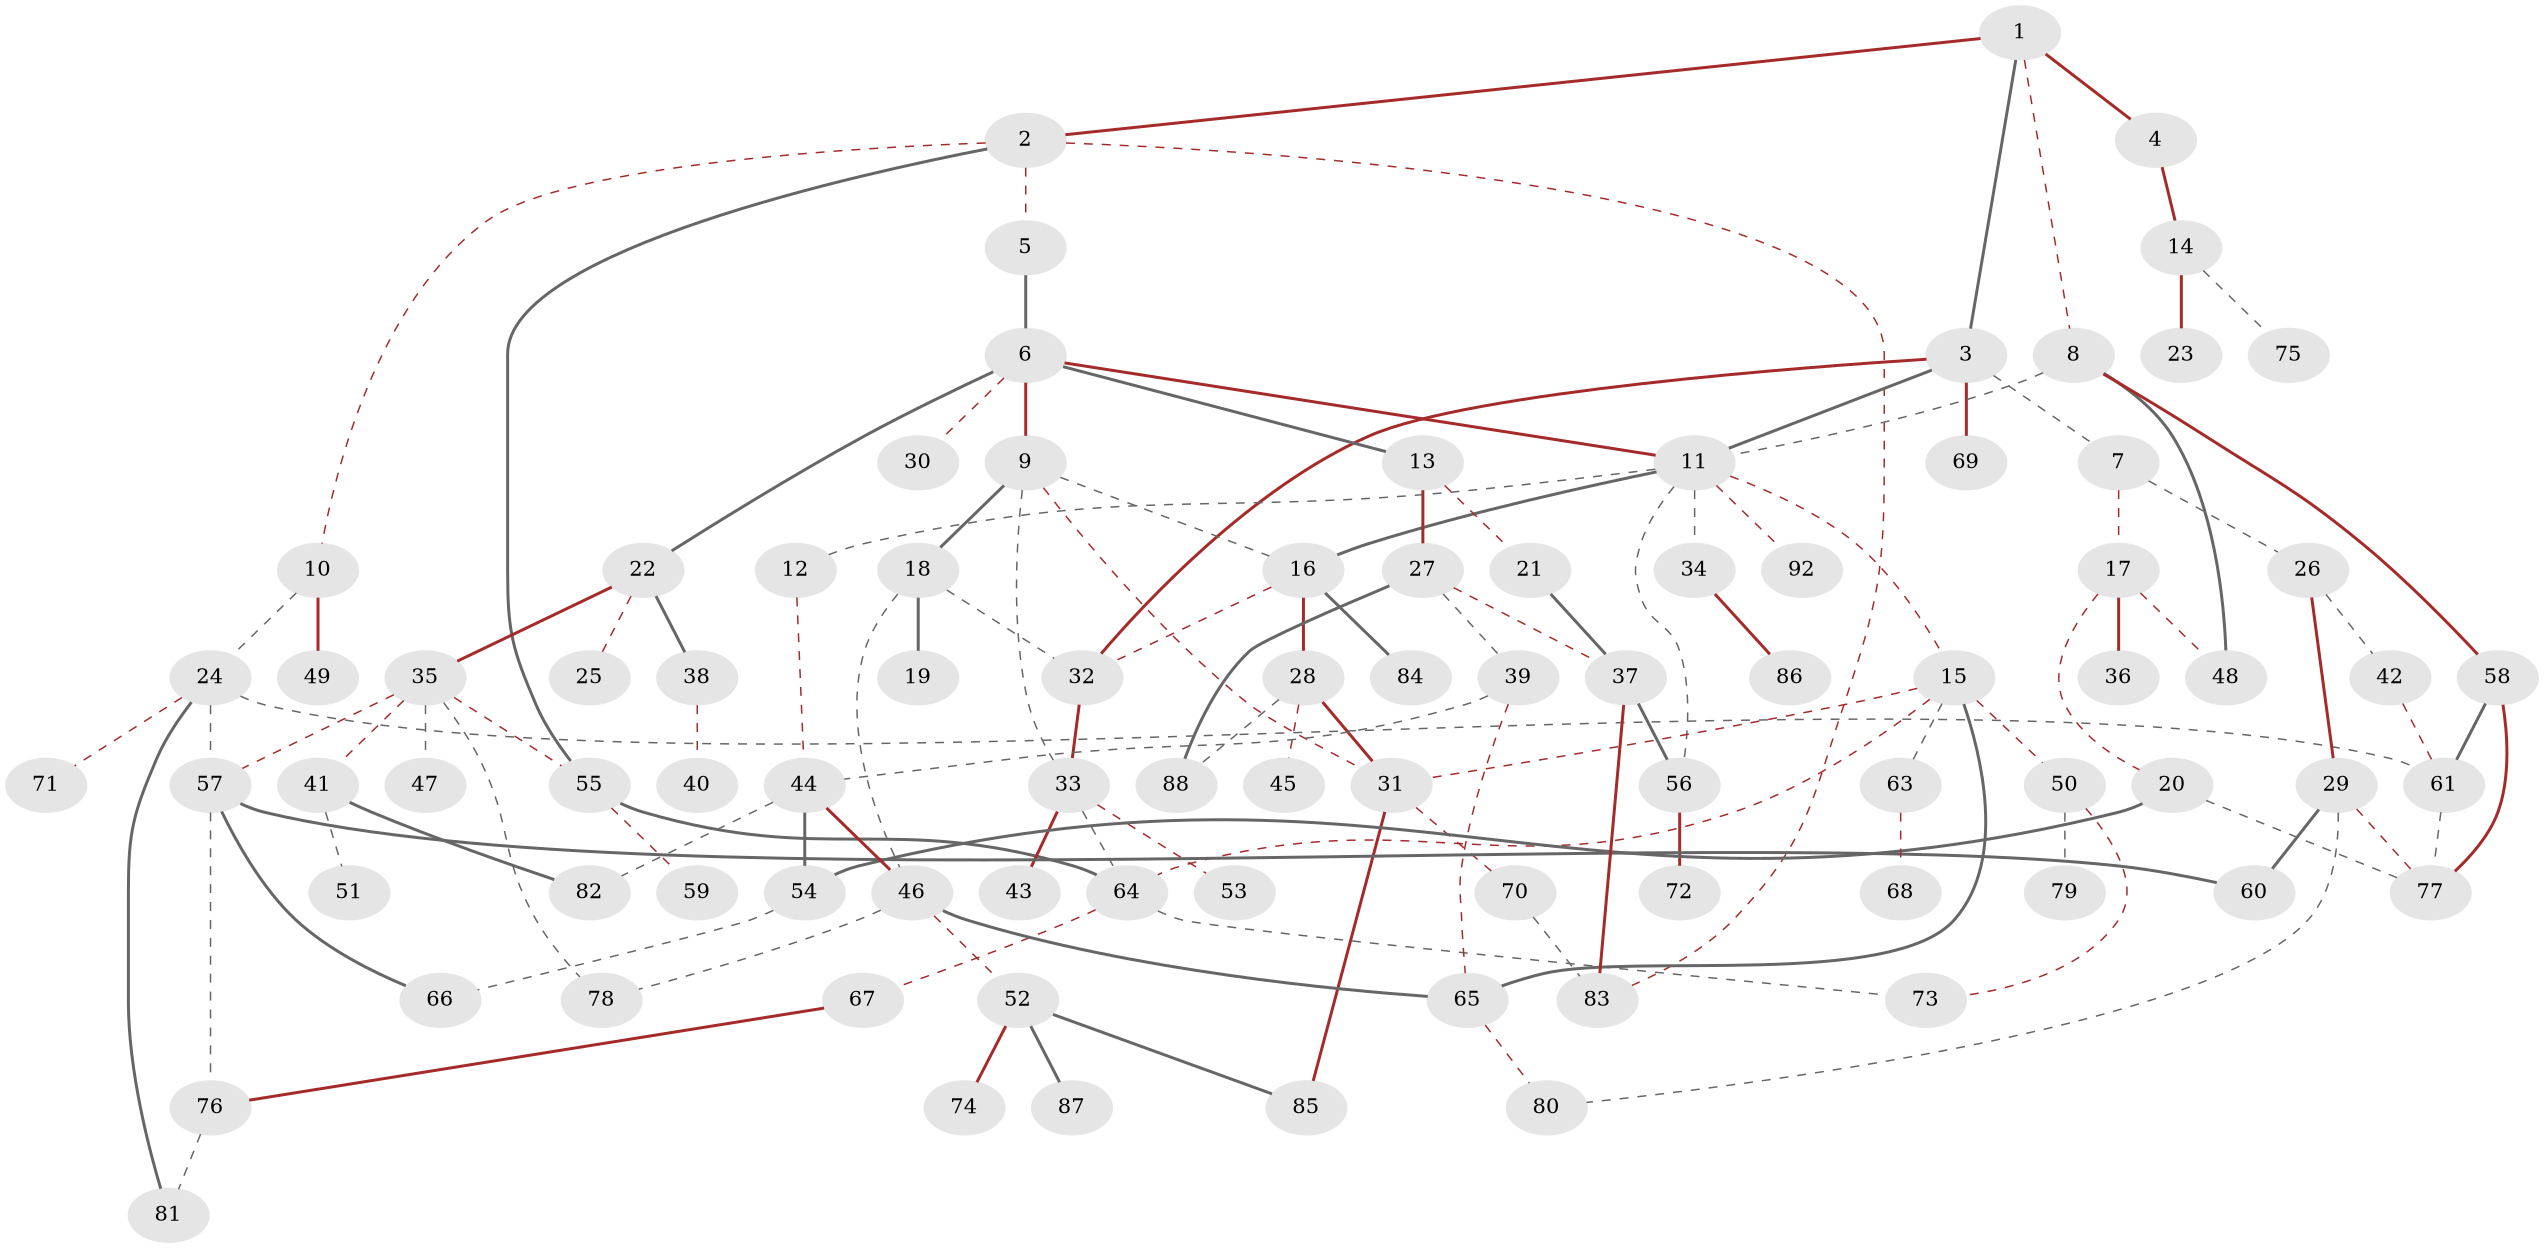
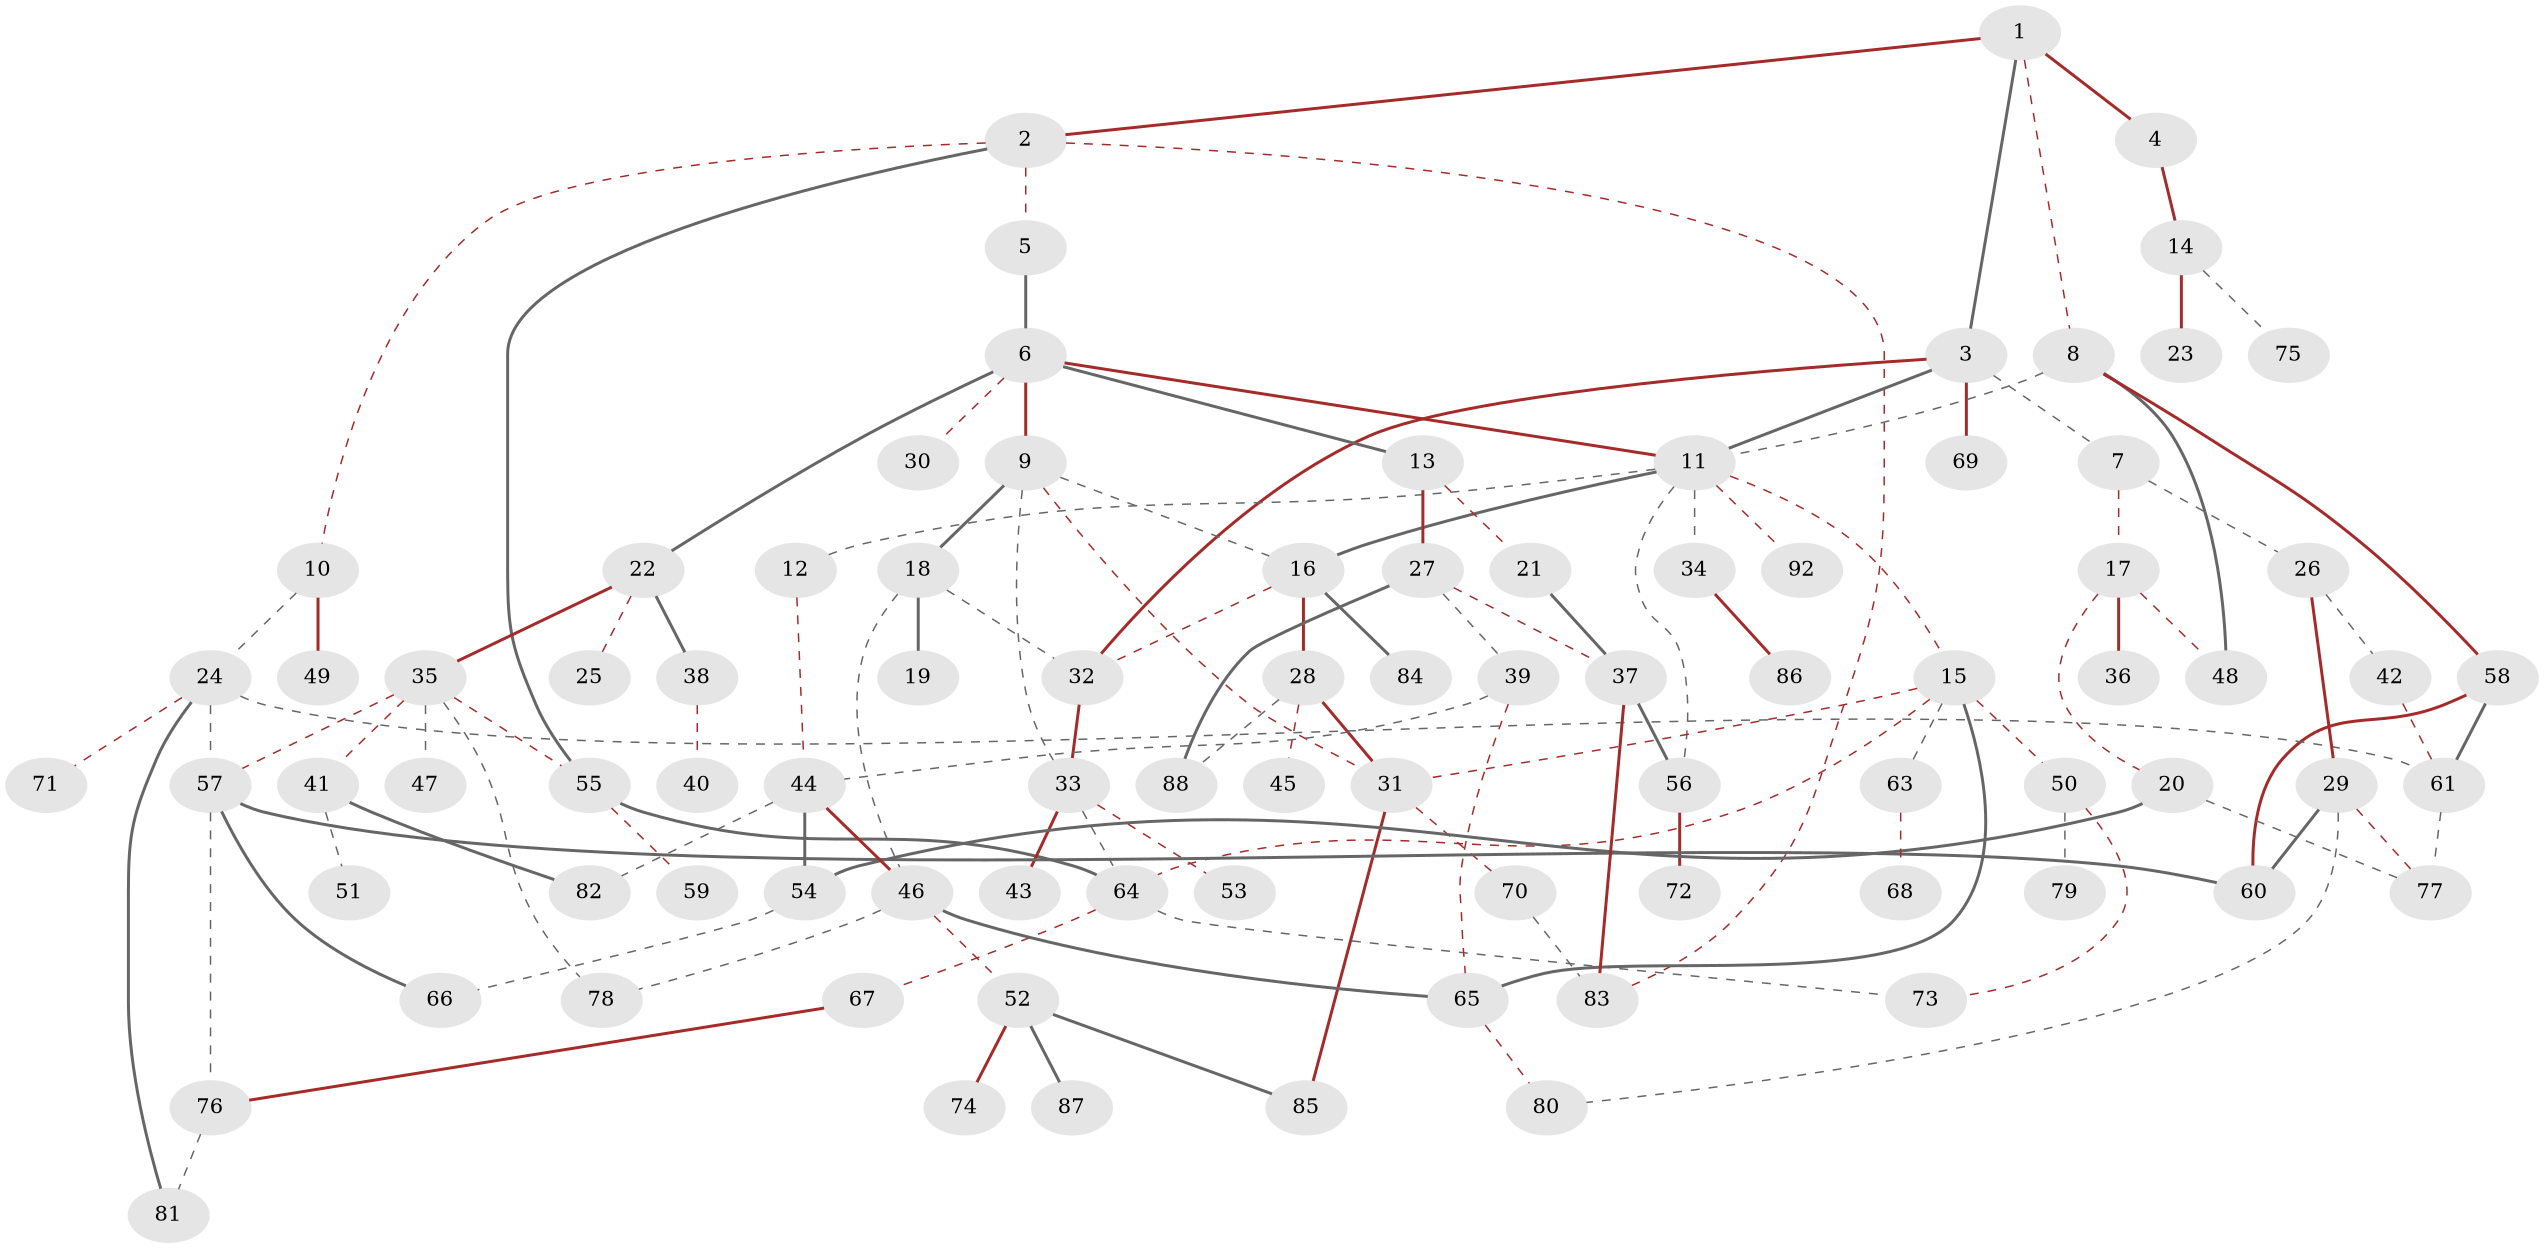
(2503, 795) -> (2316, 732)
